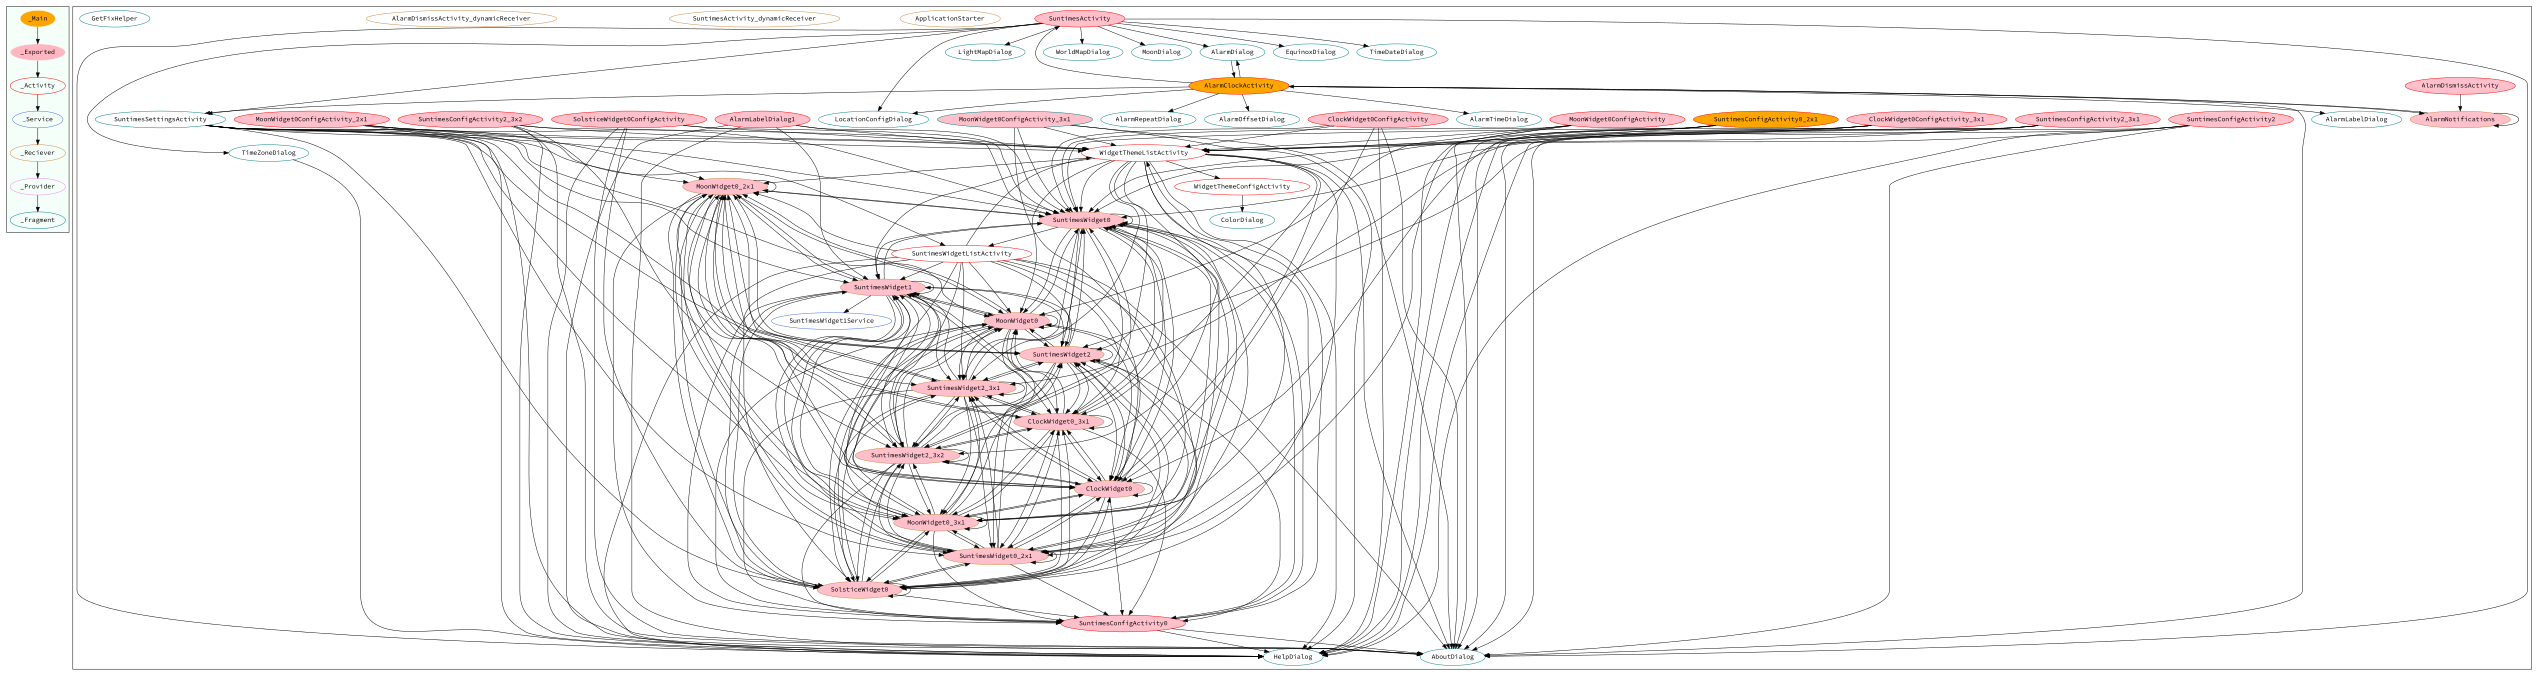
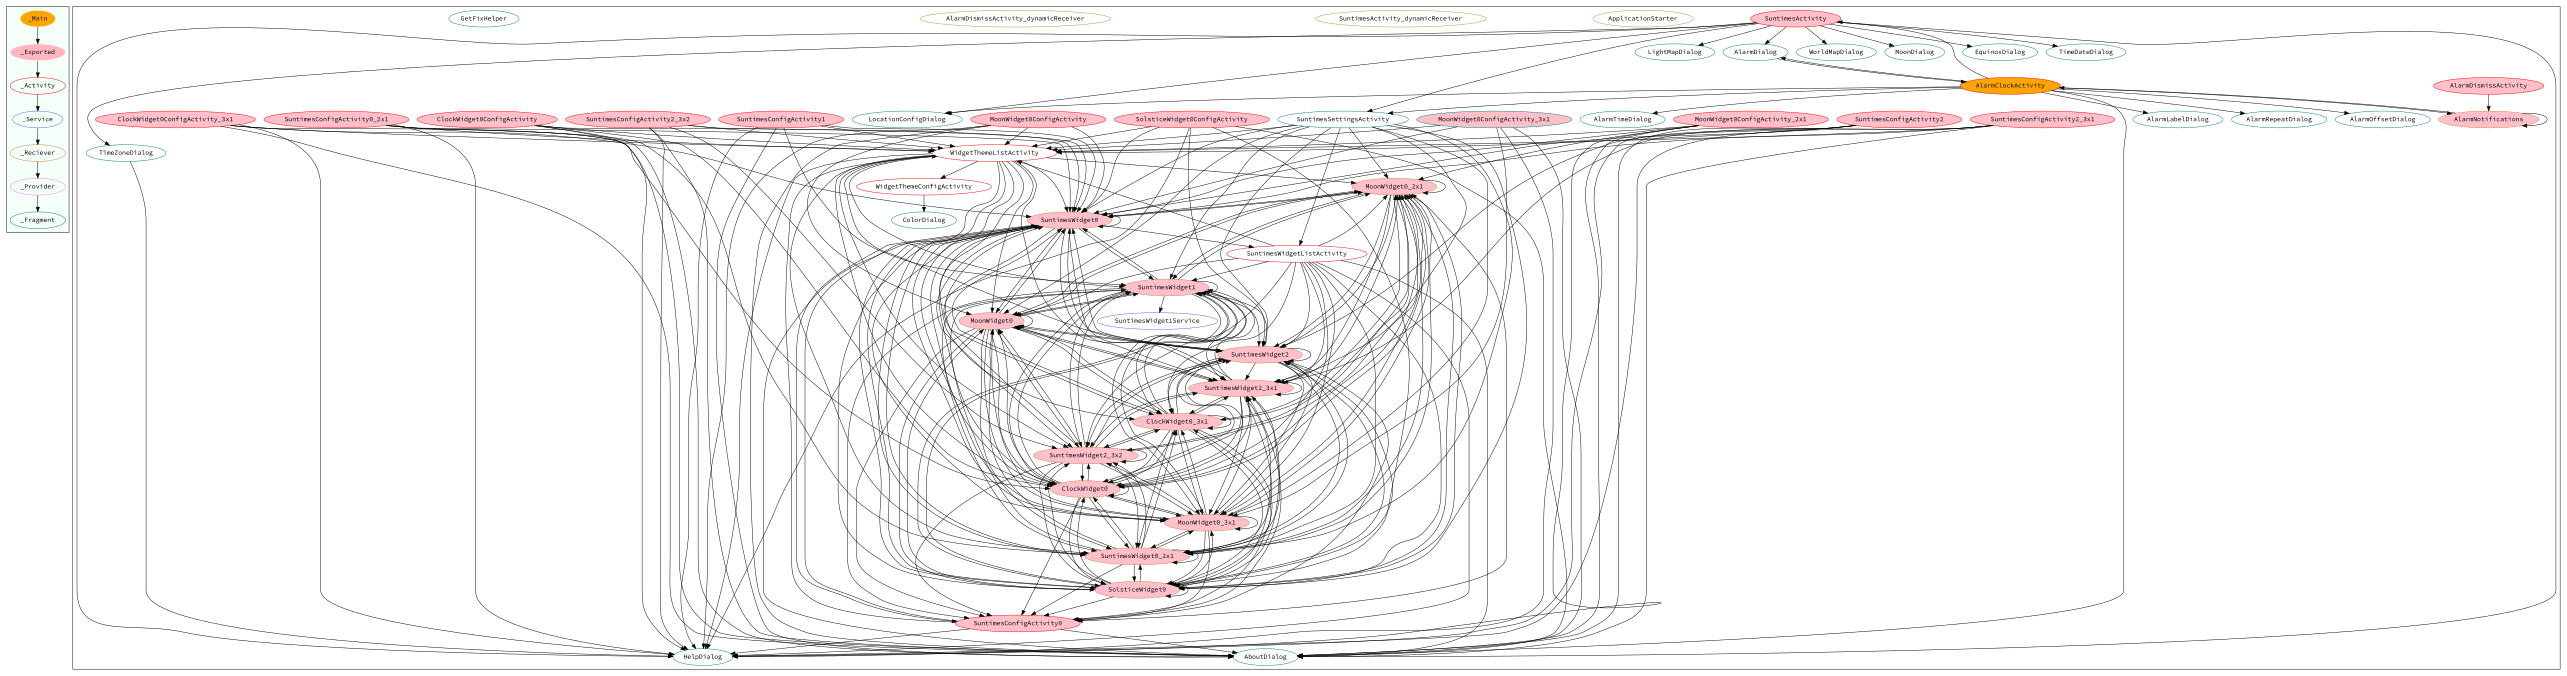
(763, 119) -> (781, 119)
(1766, 119) -> (336, 119)
(1013, 372) -> (1200, 247)
none -> (874, 432)
